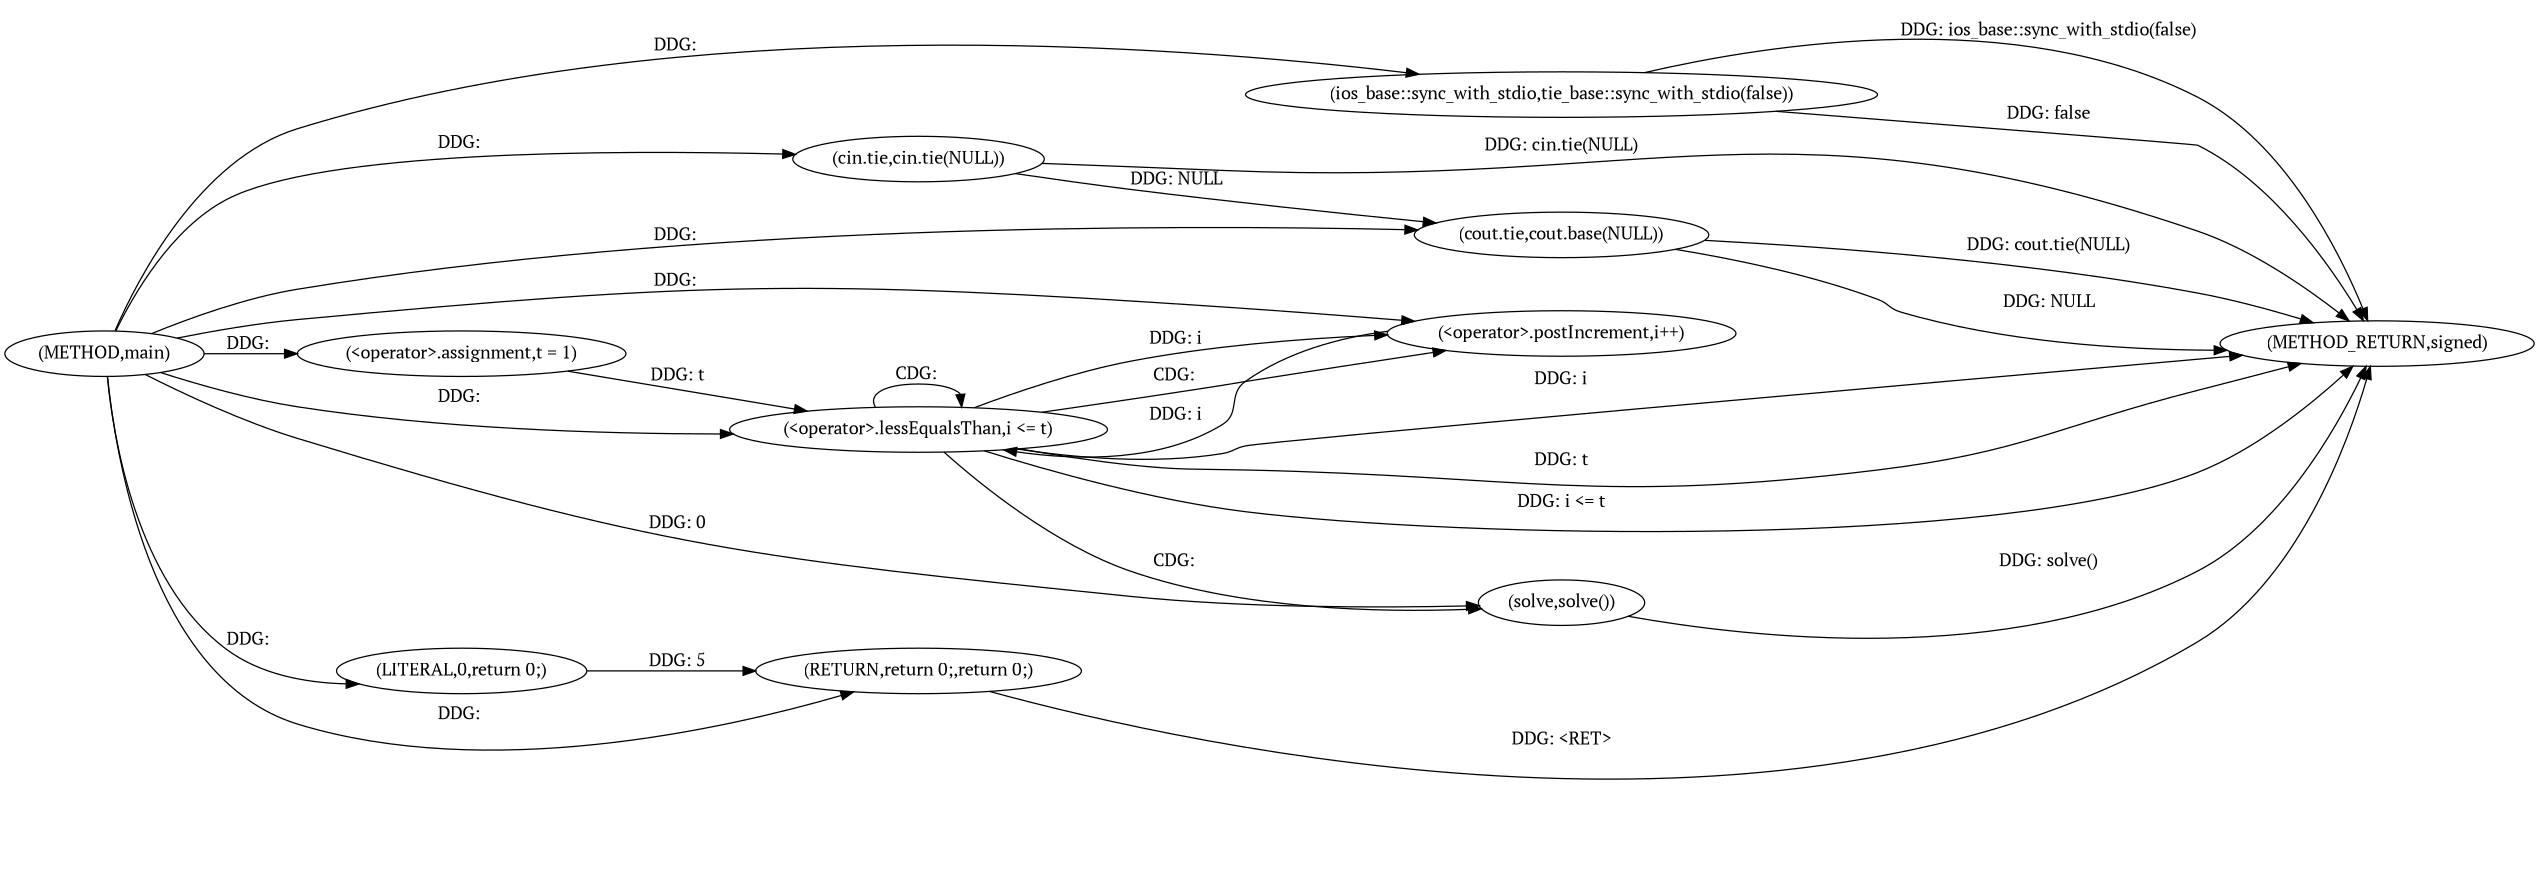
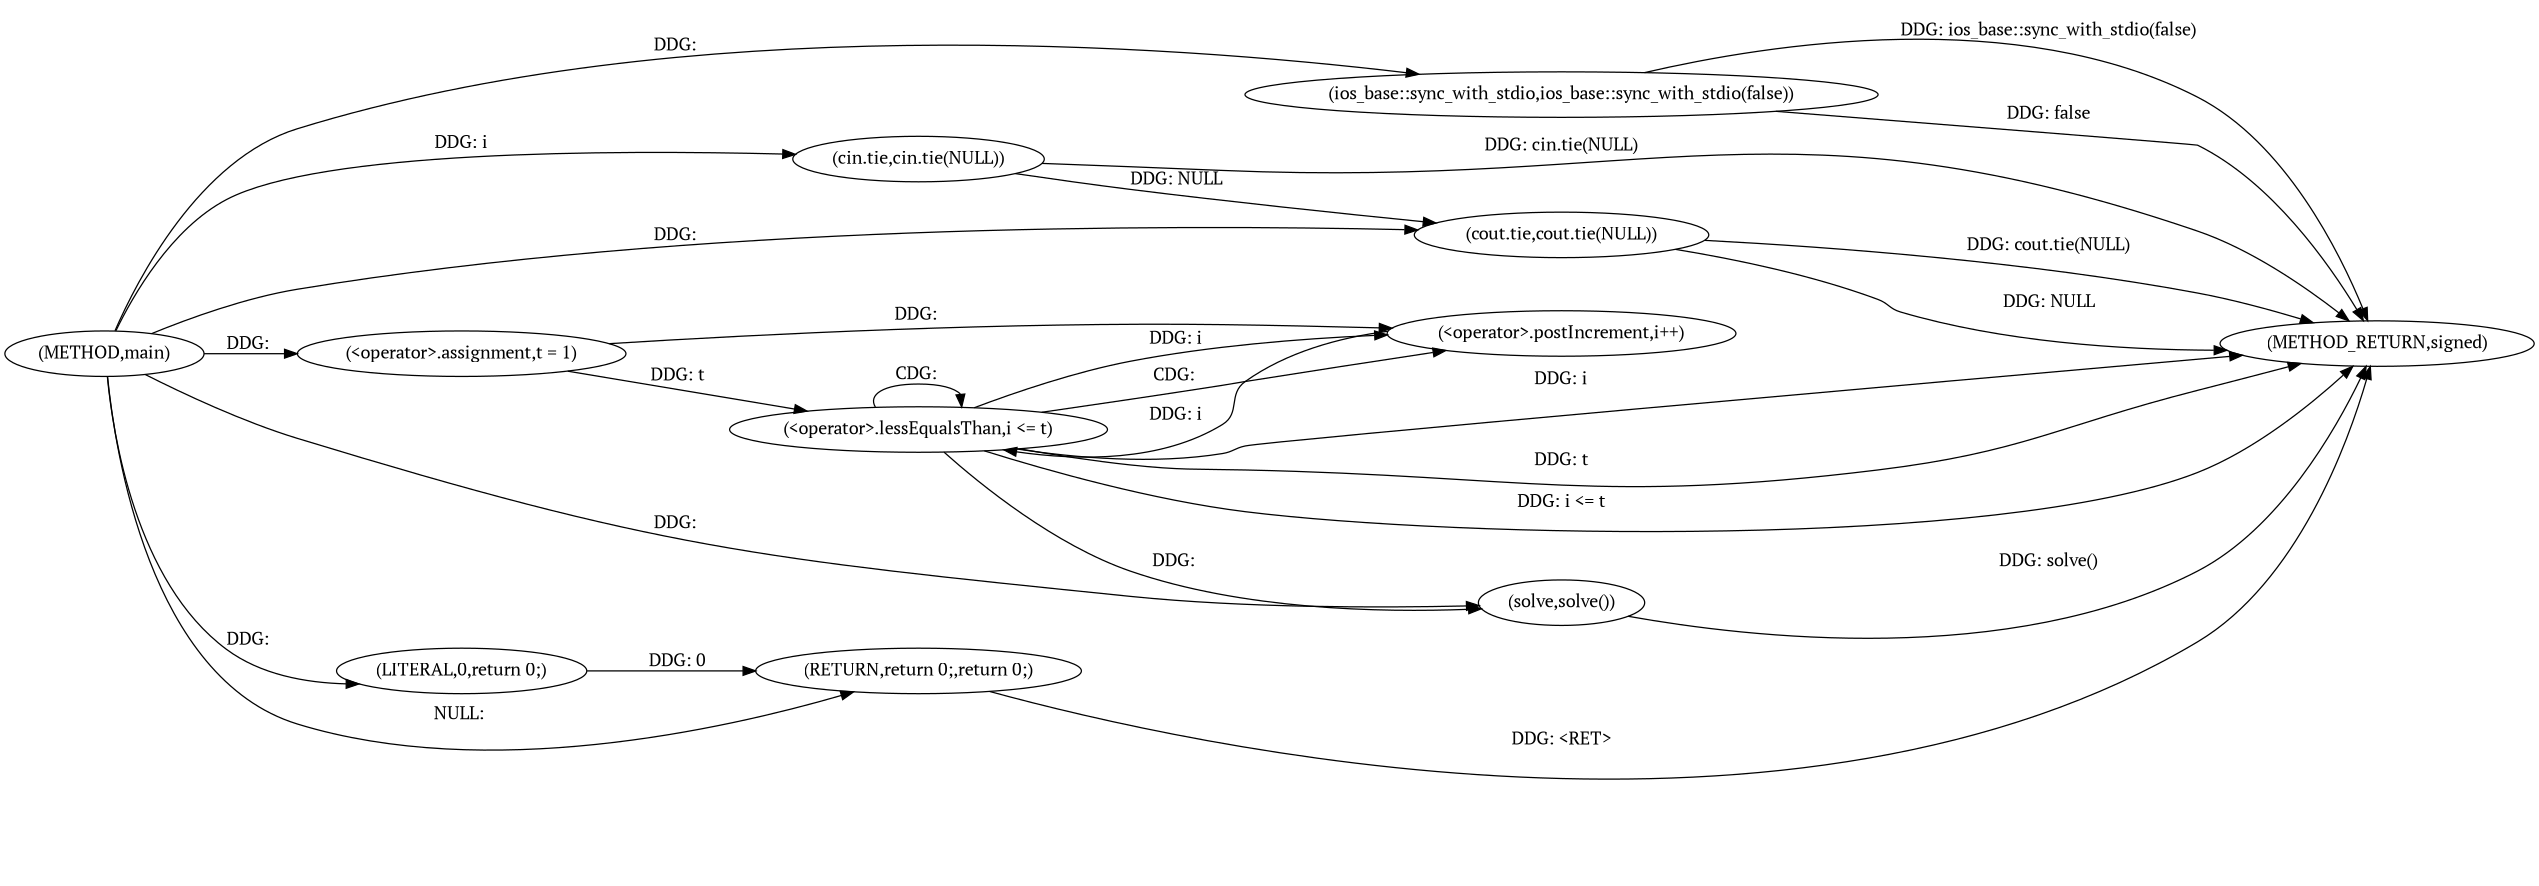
(1562, 95) -> (1562, 95)
(462, 143) -> (462, 143)
(1562, 235) -> (1562, 235)
(789, 289) -> (994, 327)
(438, 423) -> none
(678, 524) -> (678, 524)
(1176, 562) -> (1176, 562)
(678, 661) -> (678, 661)
(462, 715) -> (462, 715)
